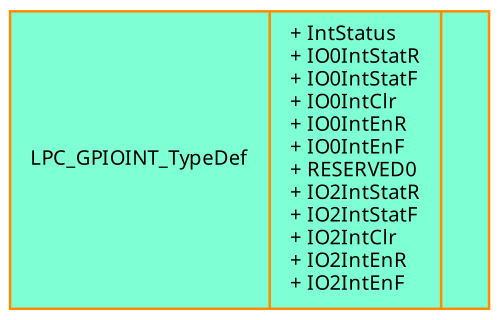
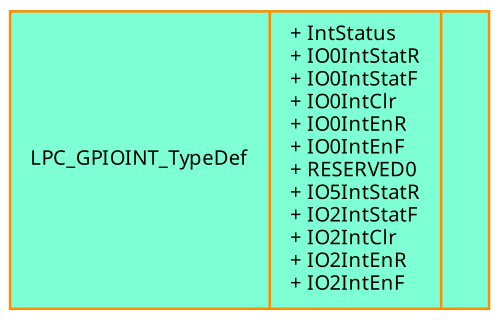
(355, 193) -> (355, 193)
